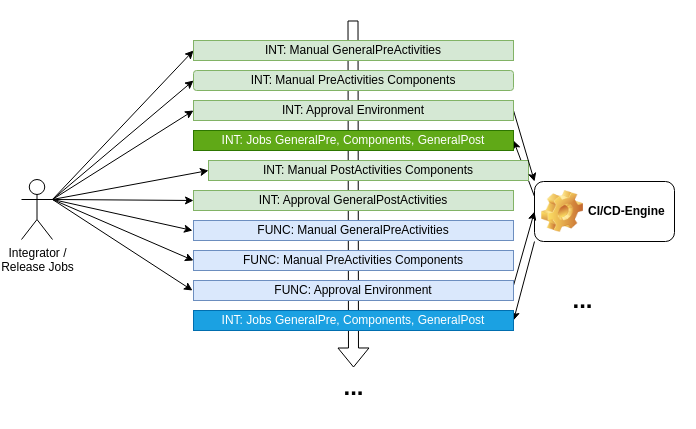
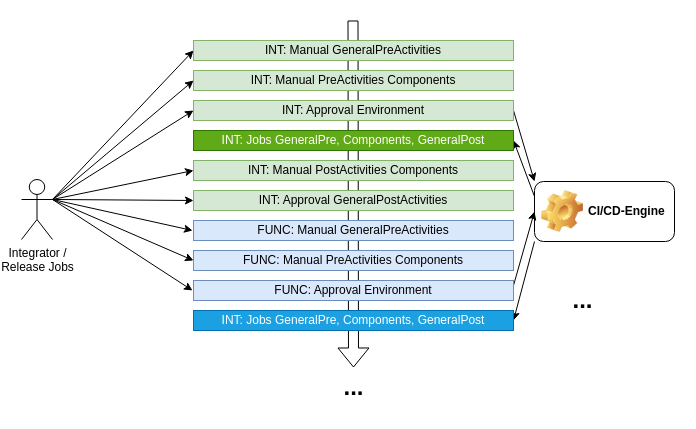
(354, 81) -> (354, 81)
(369, 171) -> (354, 171)
